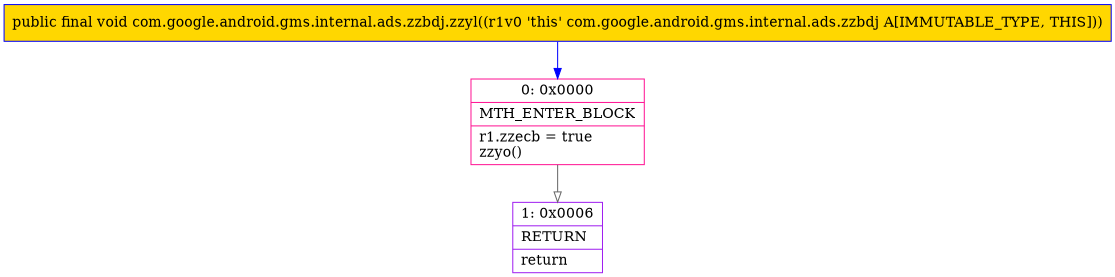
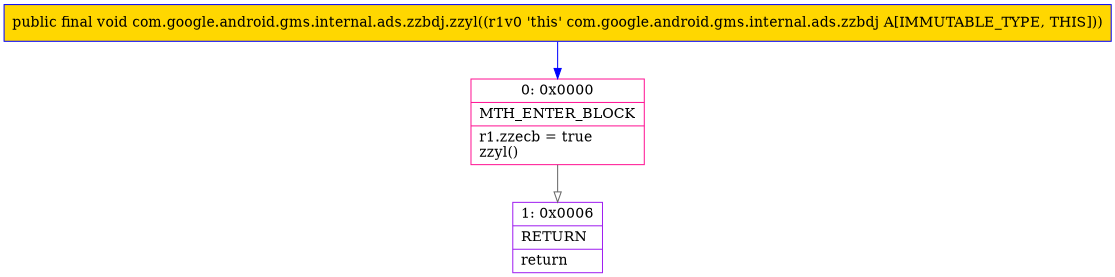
(501, 152) -> (499, 152)
